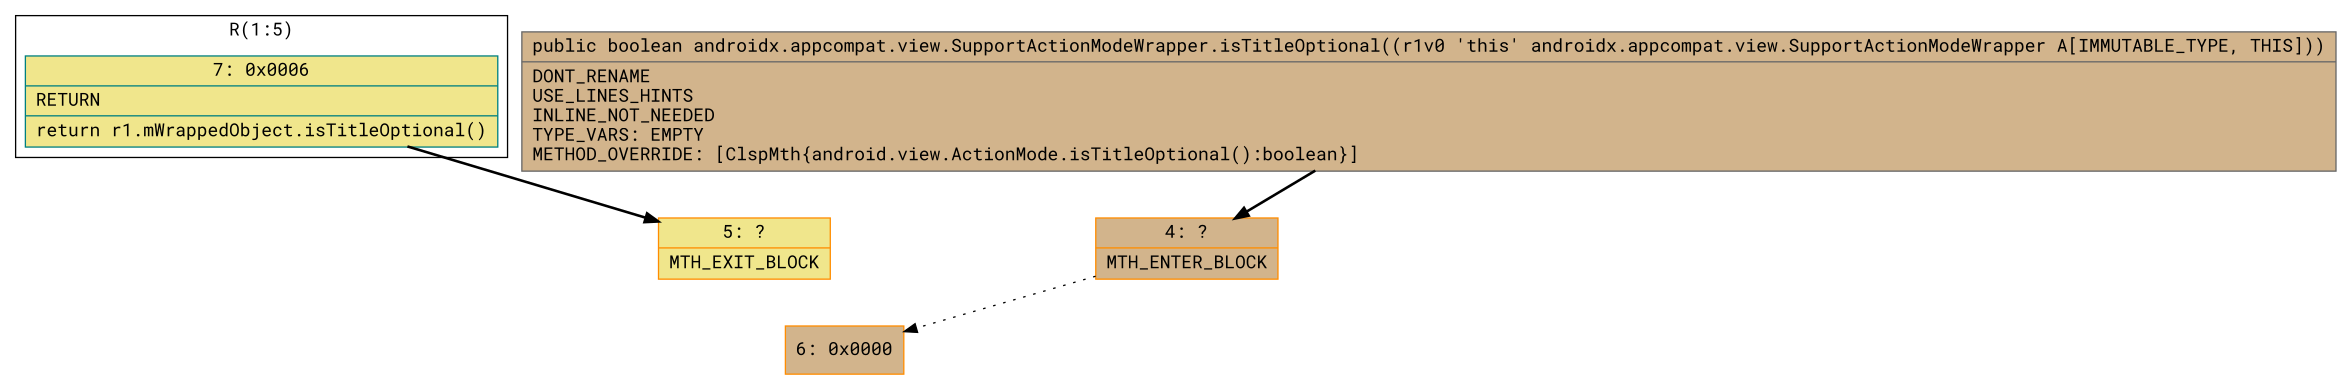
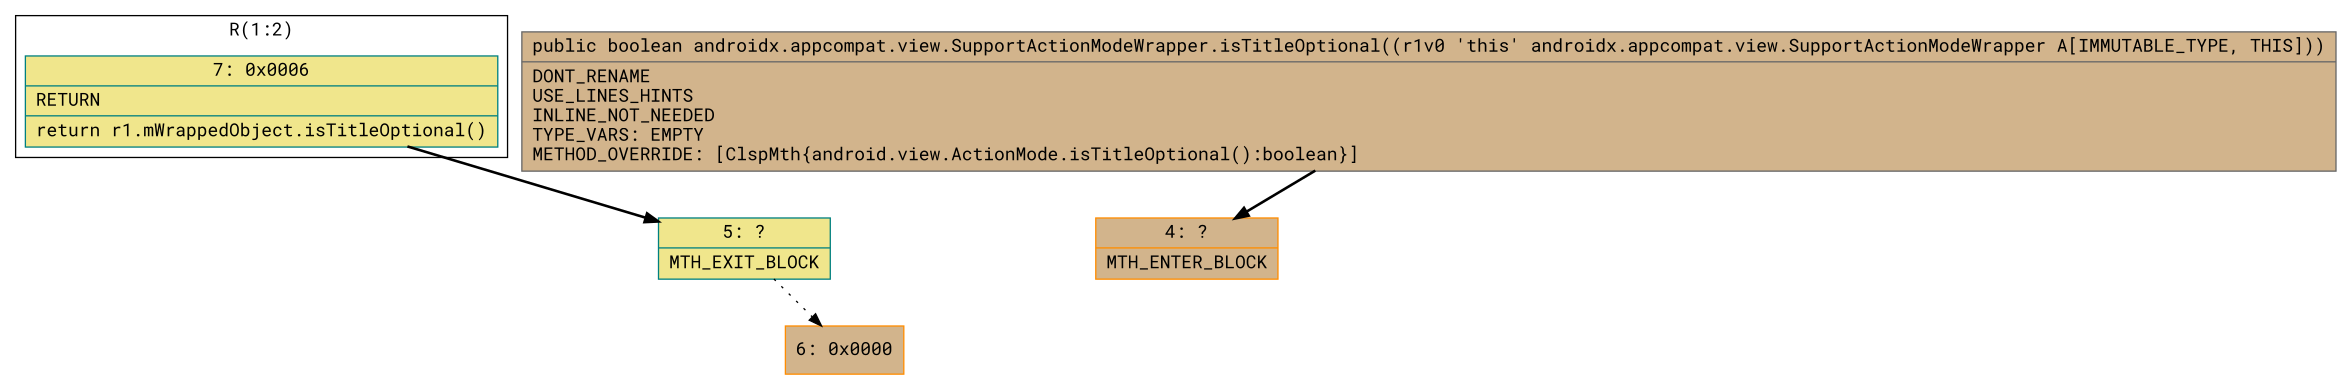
(262, 31) -> (262, 31)
(744, 249) -> (744, 249)
(1006, 302) -> (793, 298)
